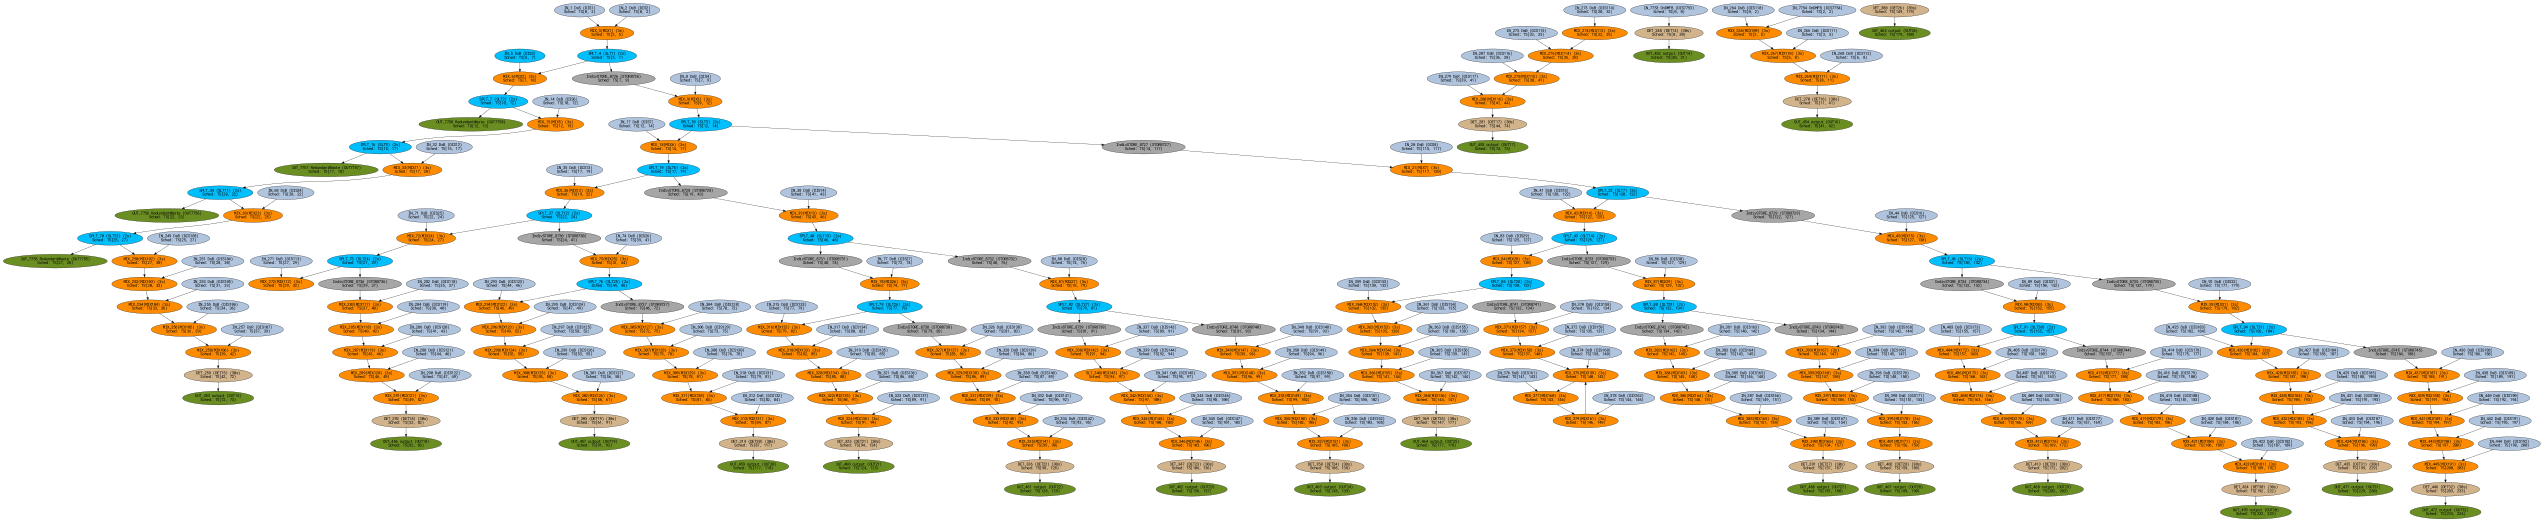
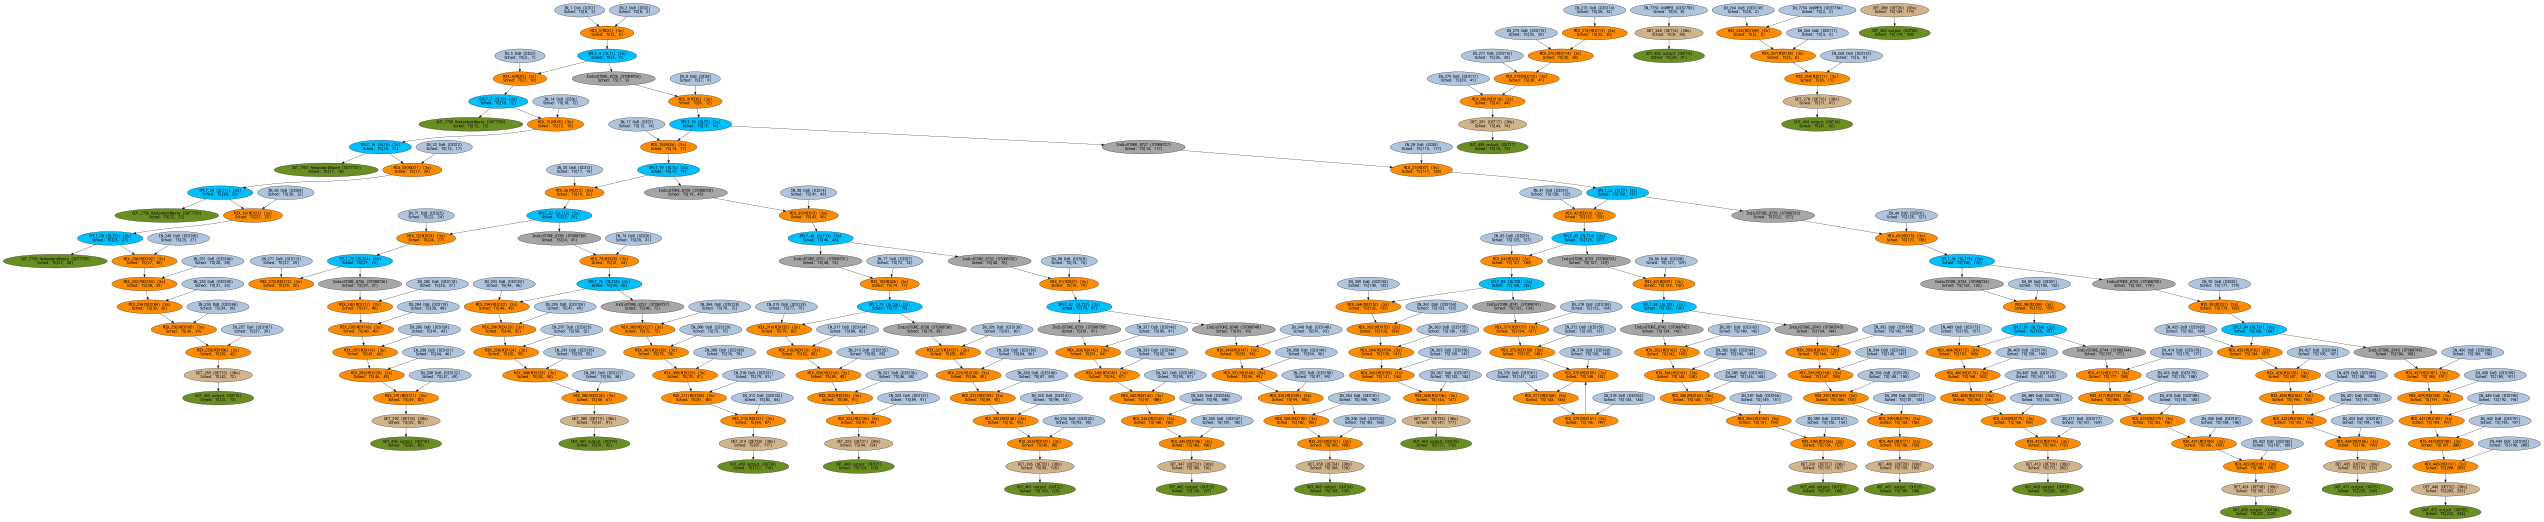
(520, 56) -> (520, 56)
(1492, 56) -> (1492, 56)
none -> (1513, 294)
(1107, 375) -> (1107, 375)
